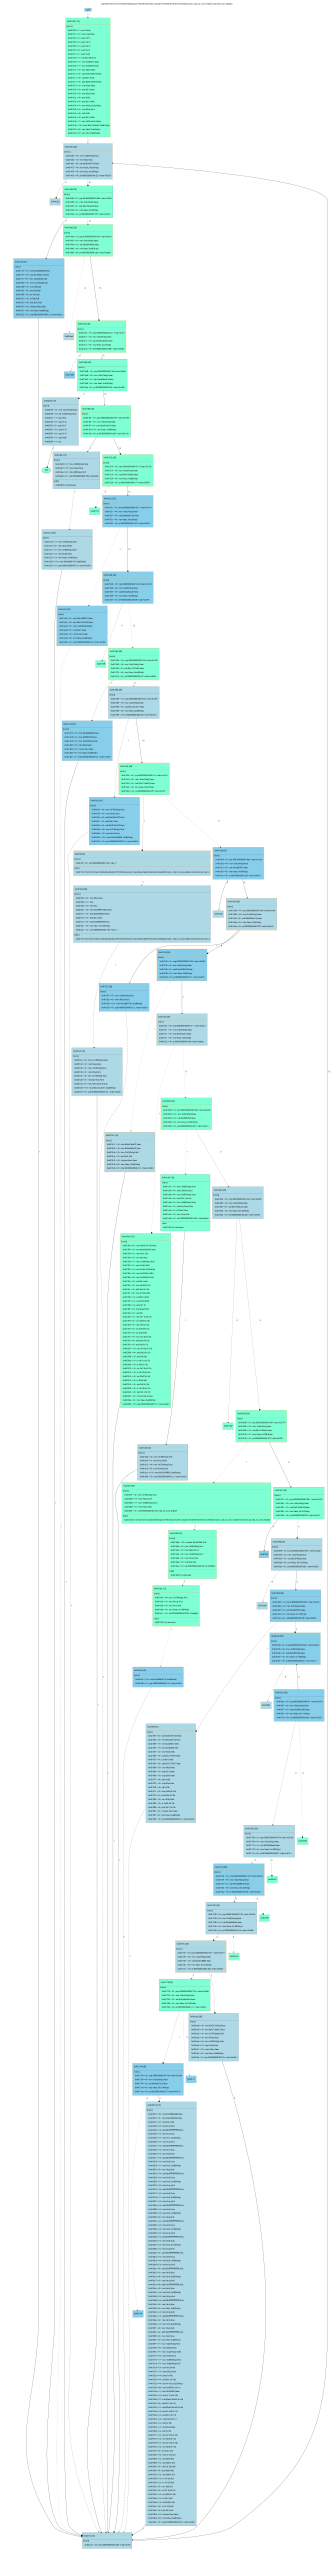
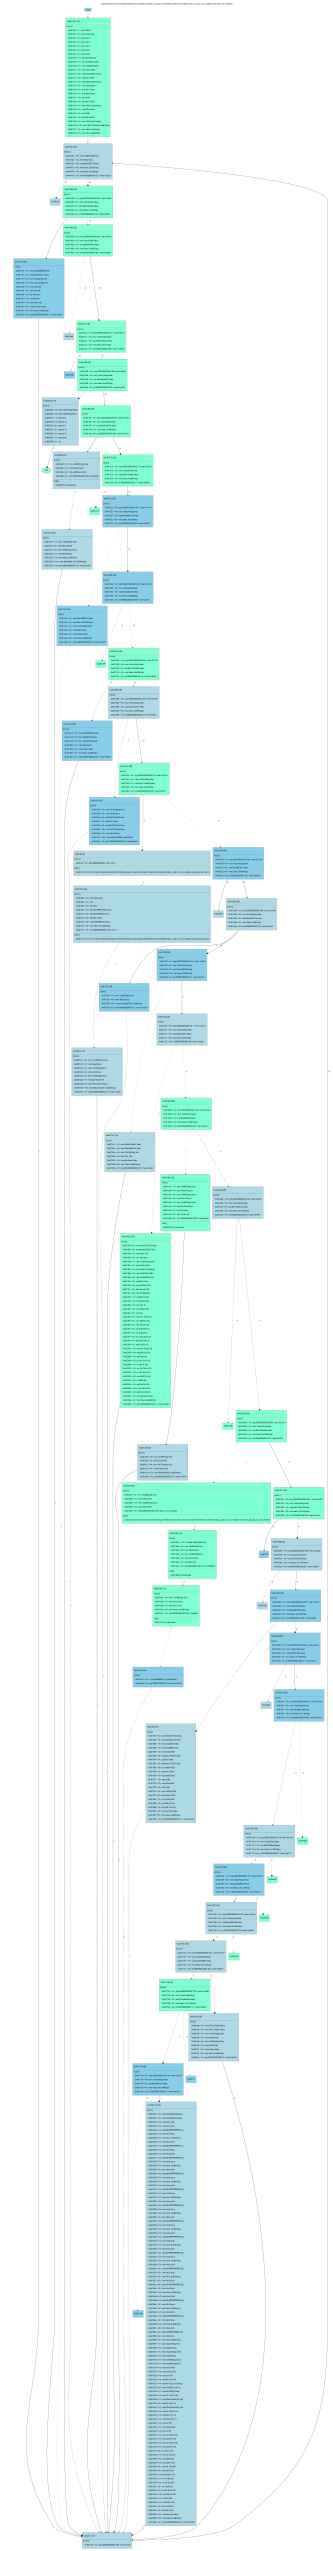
(297, 1677) -> (294, 1677)
